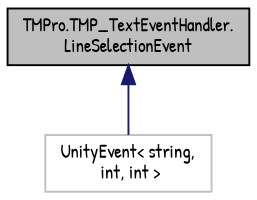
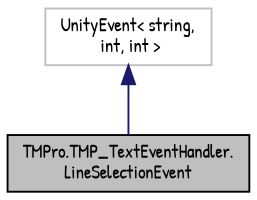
(128, 110) -> (128, 110)
